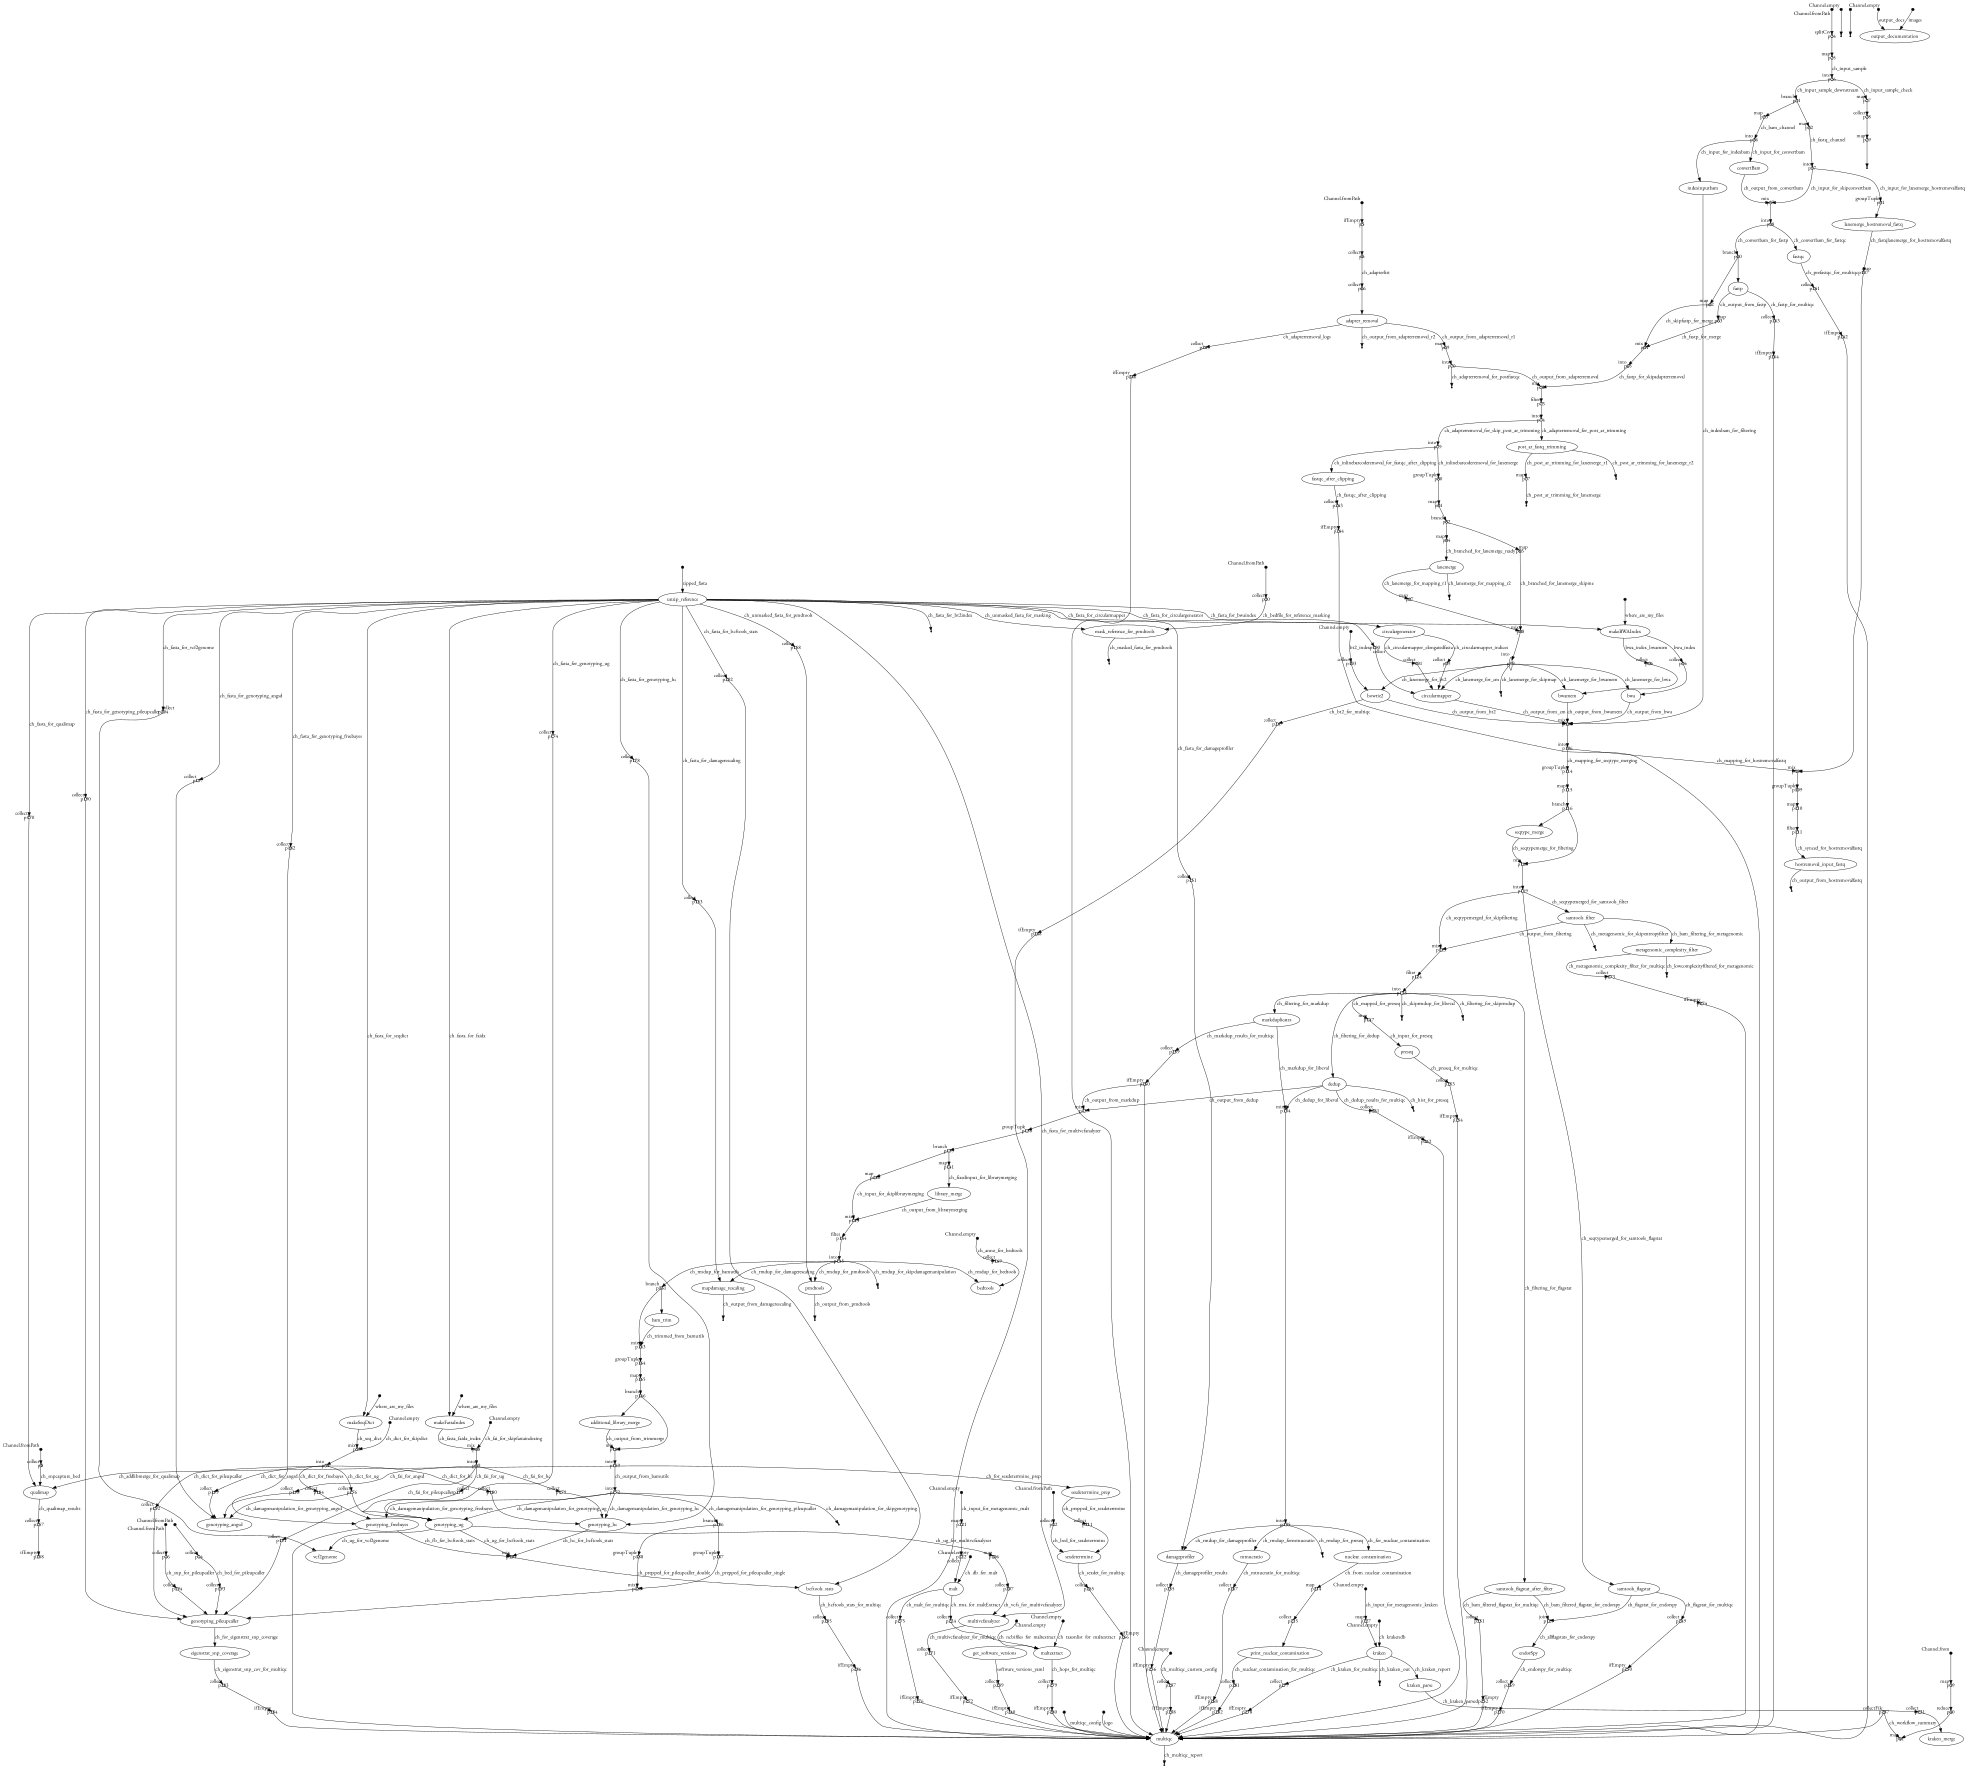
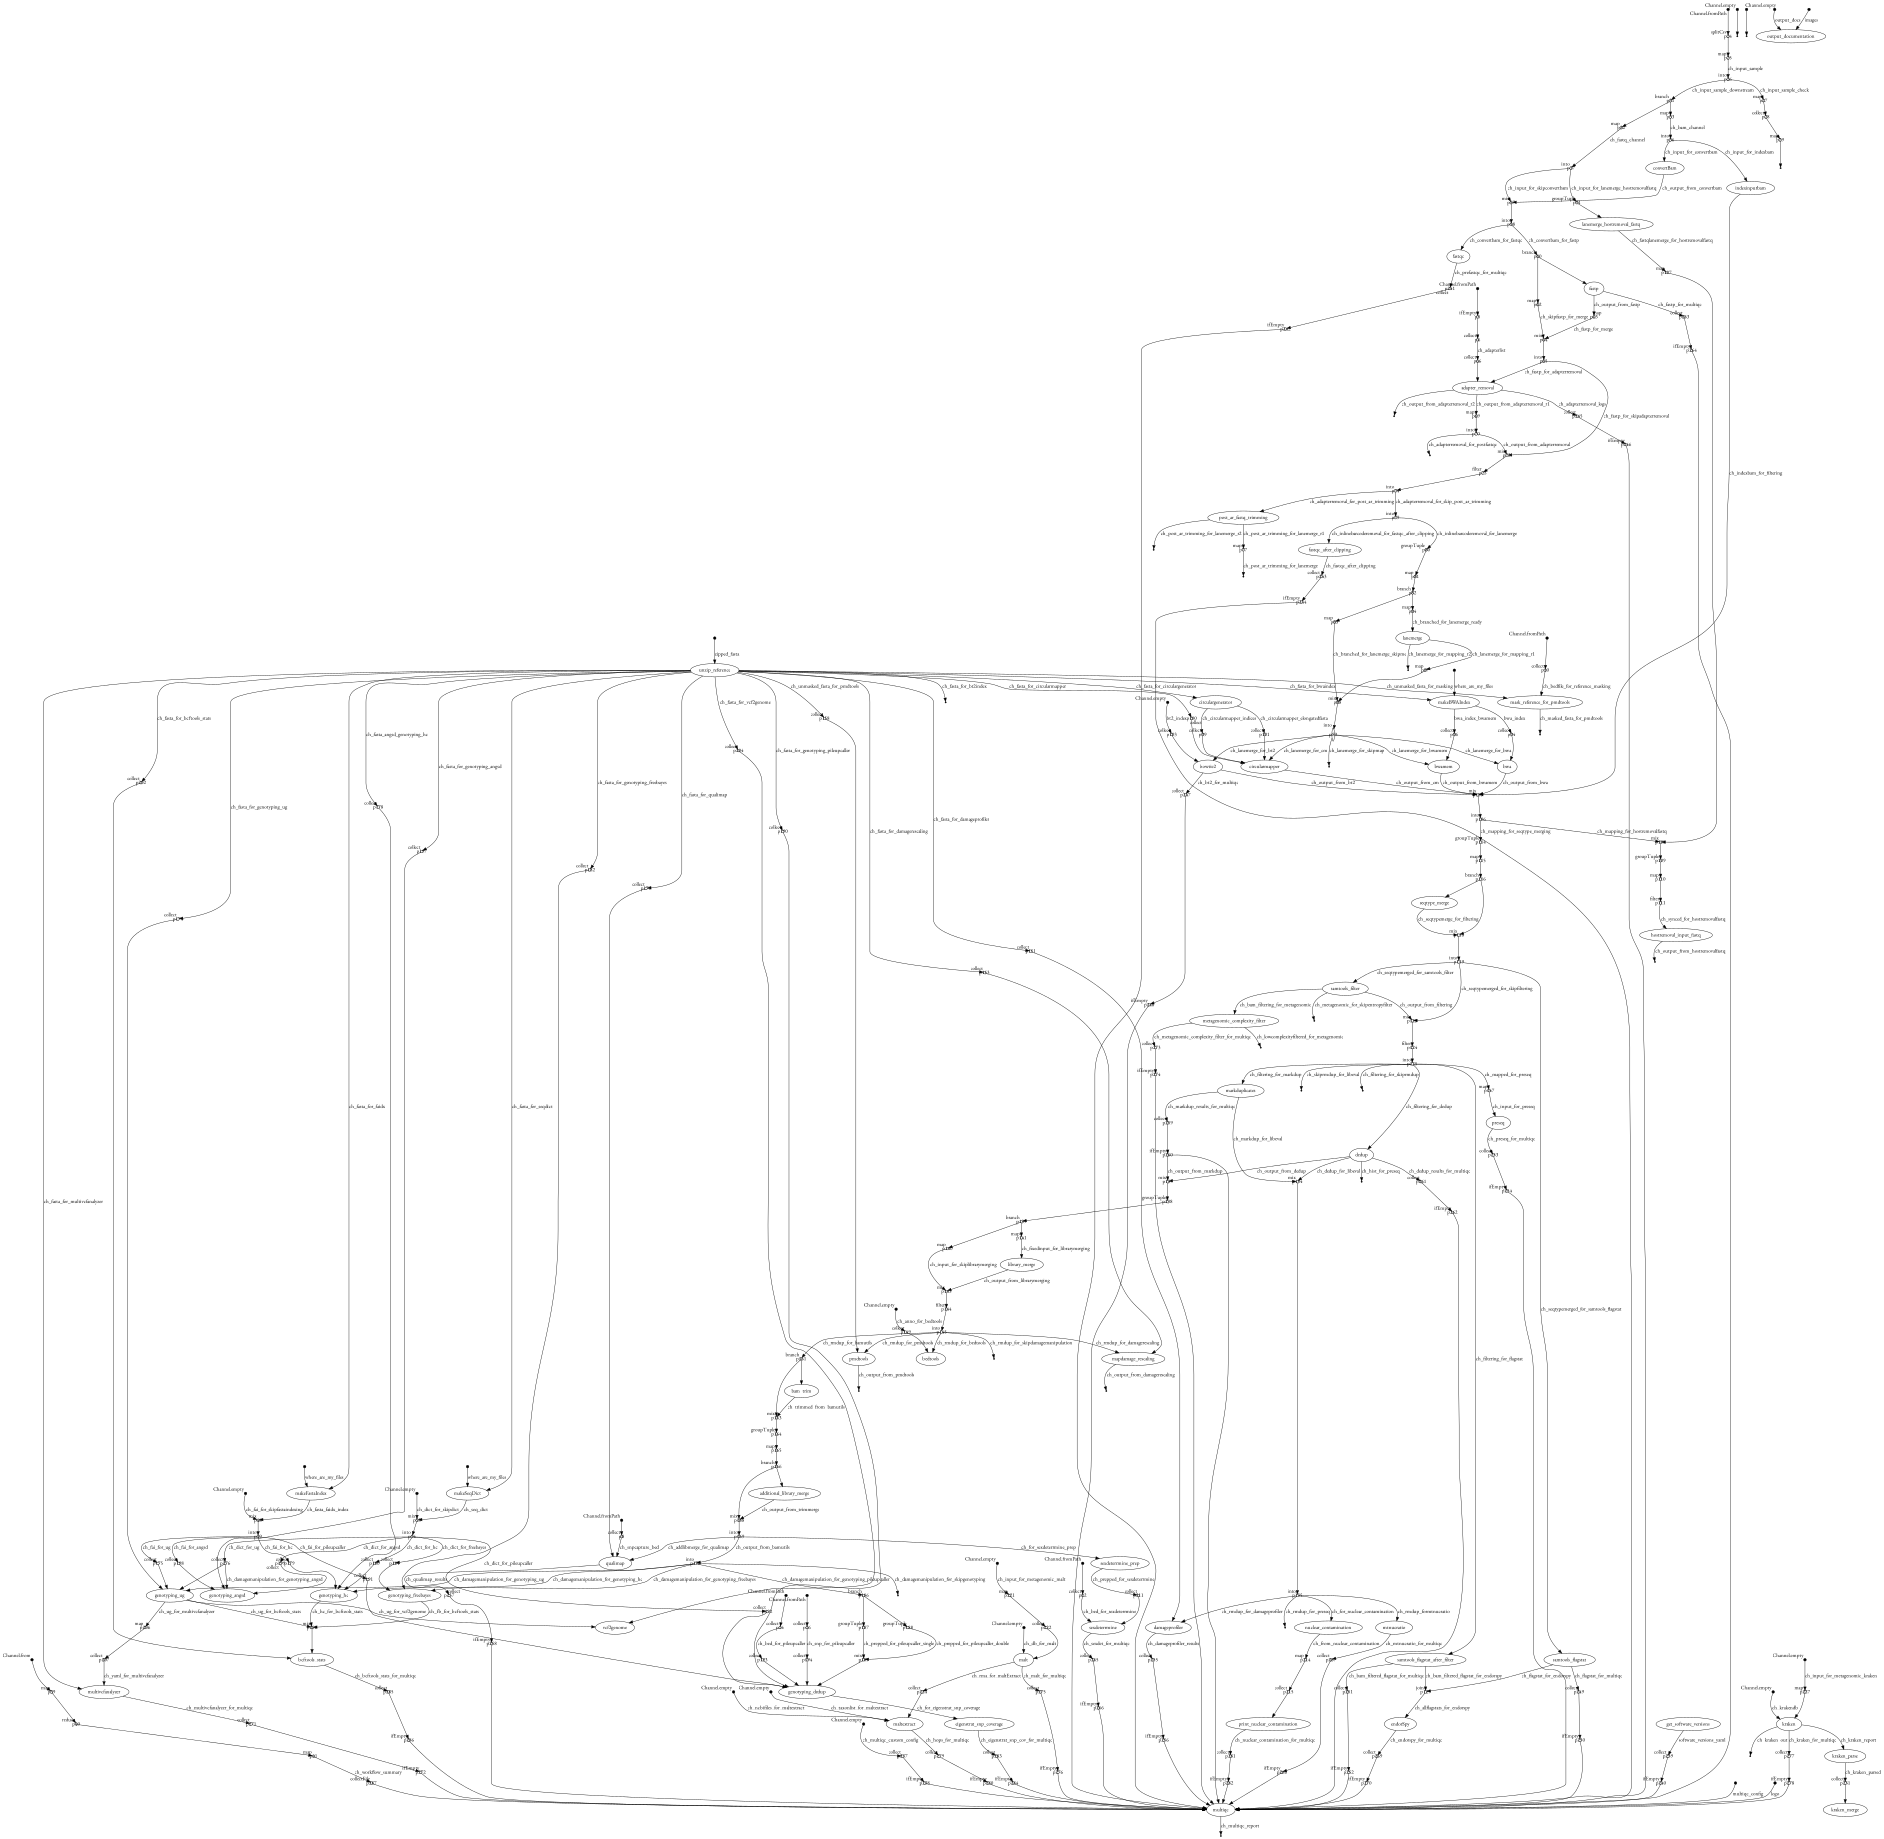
none -> (1519, 371)
(649, 680) -> (397, 735)
(1033, 1605) -> (134, 1676)
(215, 1621) -> (807, 1692)
(1889, 1725) -> (341, 1769)
(548, 1731) -> (777, 1802)
